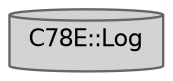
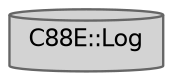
(86, 40) -> (86, 40)
